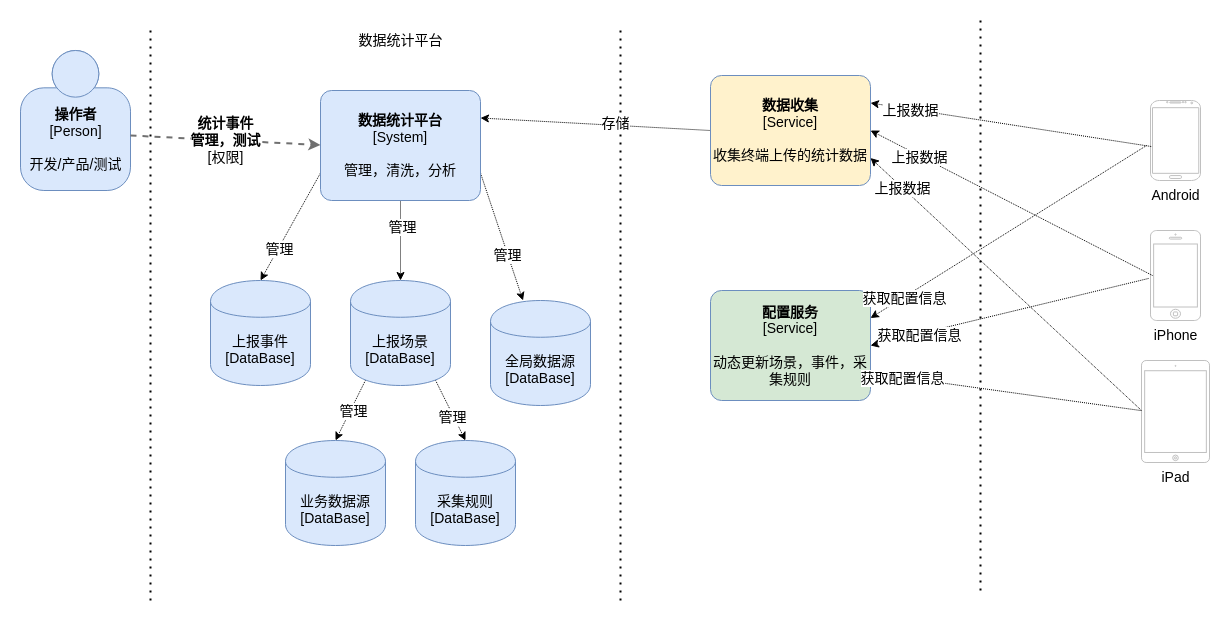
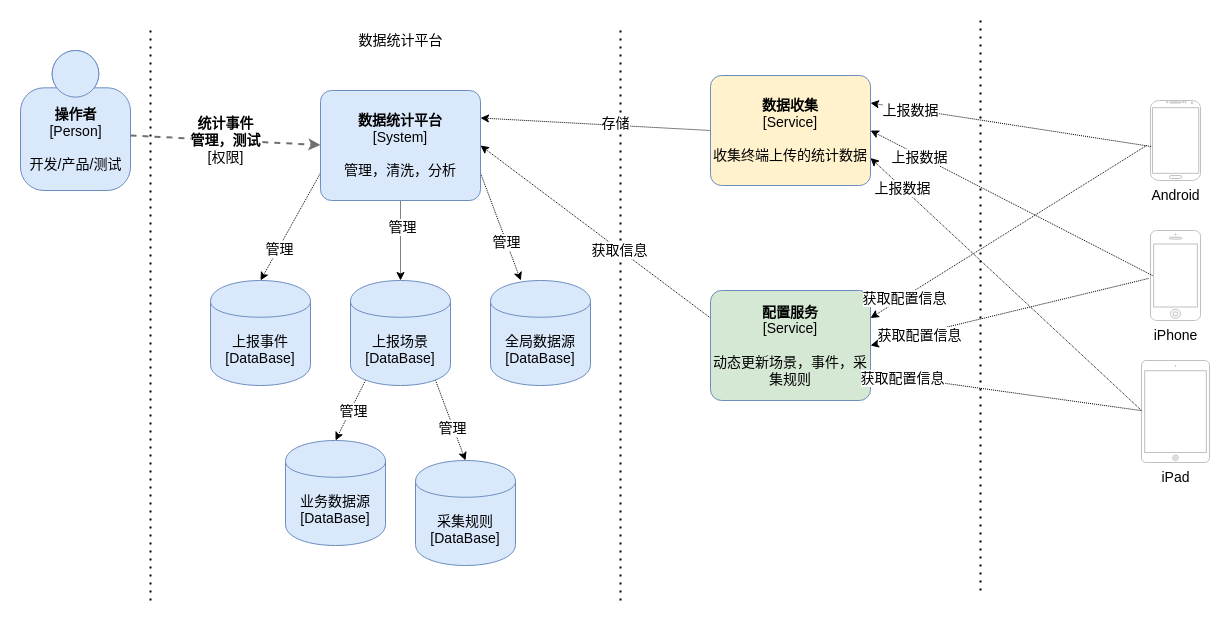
none -> (598, 234)
(541, 353) -> (541, 333)
(466, 493) -> (466, 513)
